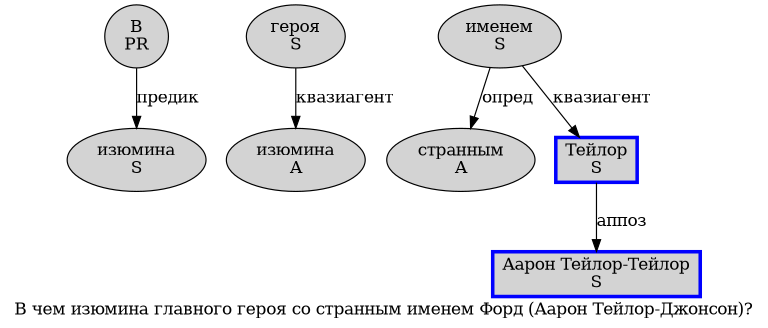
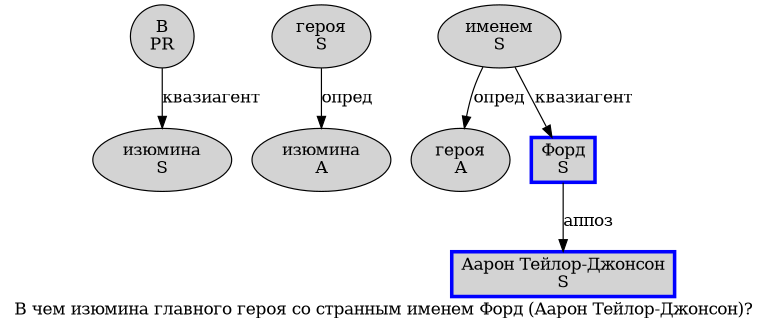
(168, 98) -> (211, 98)
(345, 98) -> (347, 98)
(461, 160) -> (461, 160)
(596, 160) -> (563, 160)
(596, 274) -> (563, 274)
